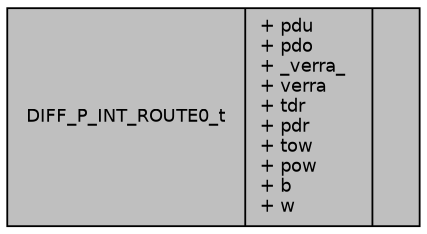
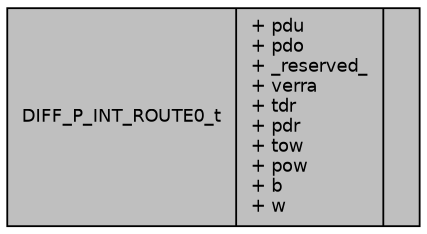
(303, 66) -> (310, 66)
